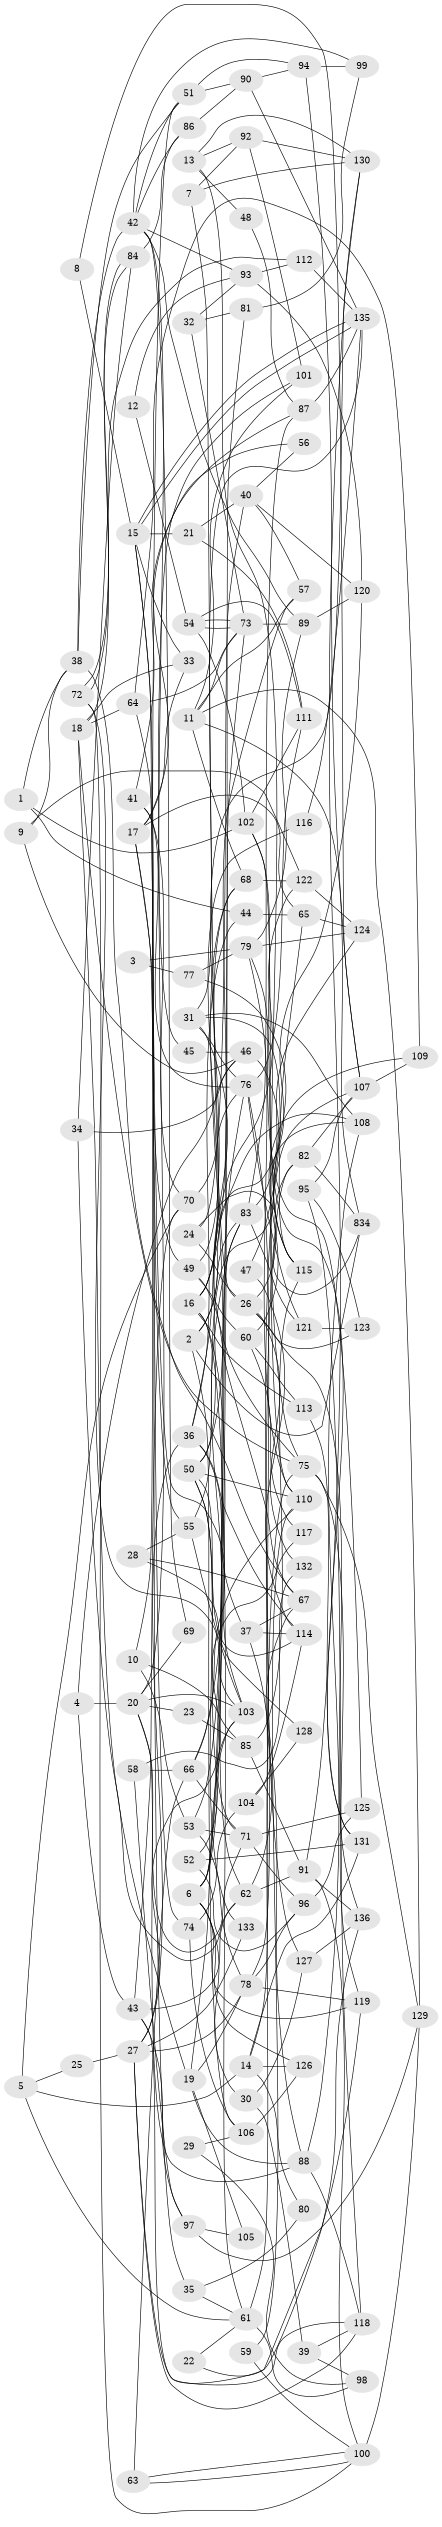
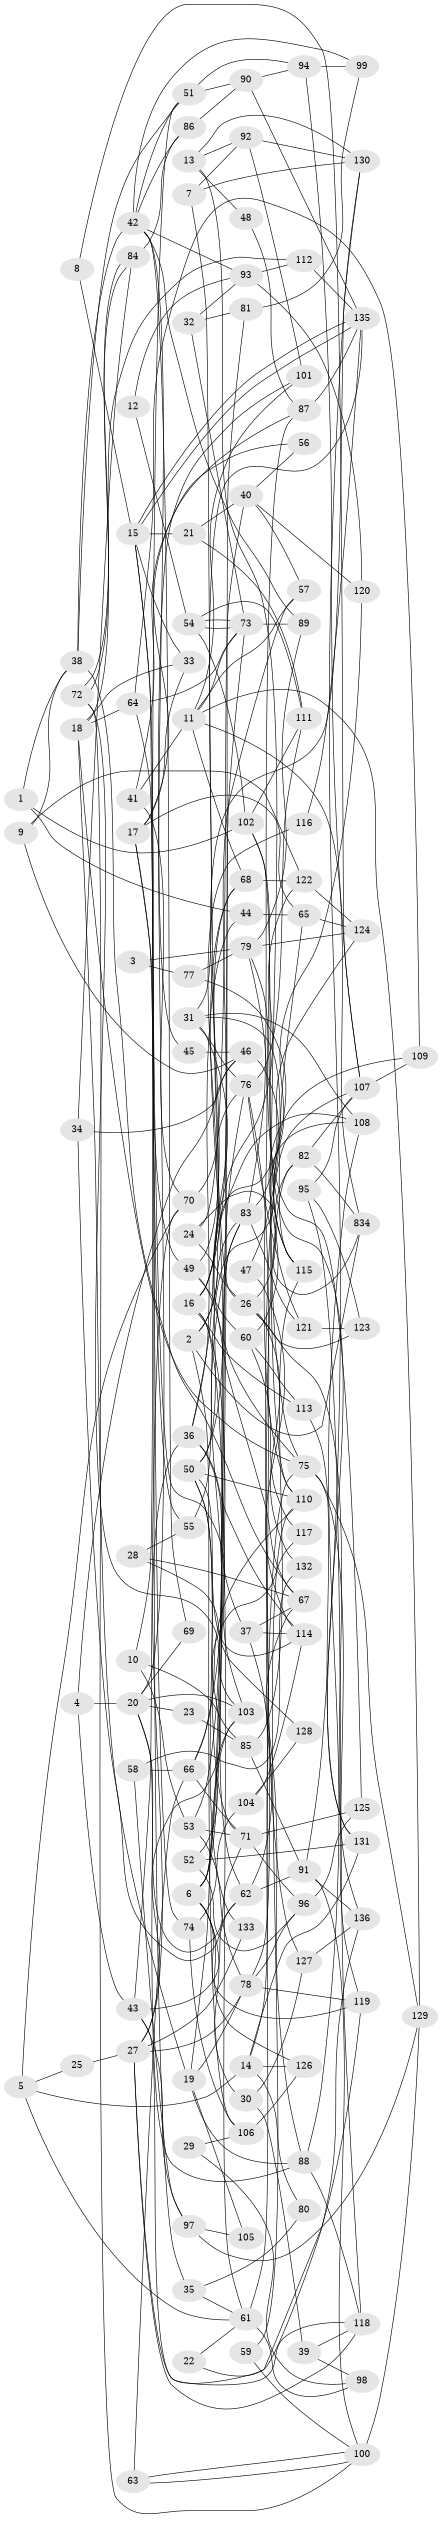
(327, 612) -> none
(155, 970) -> (161, 759)
(205, 1588) -> none
